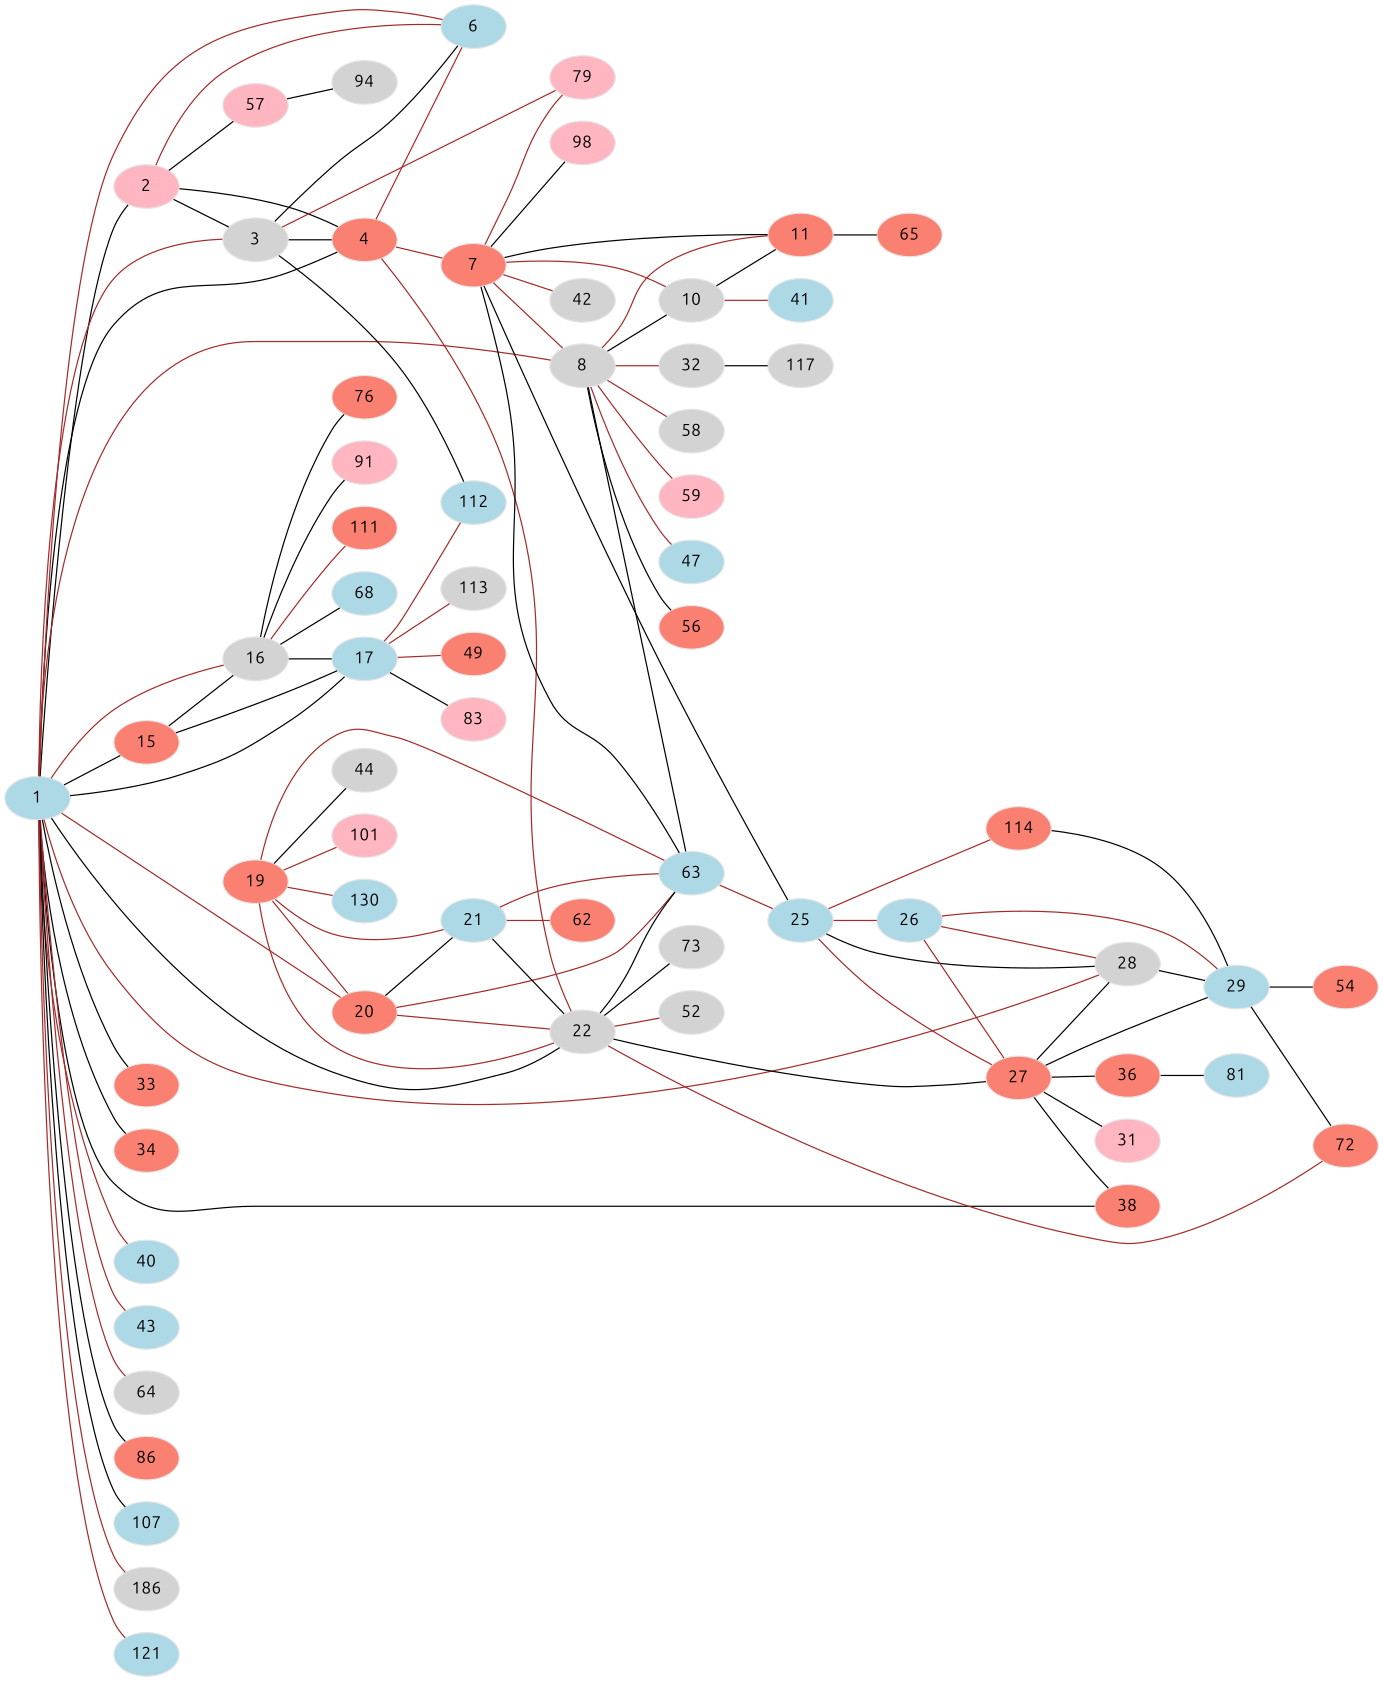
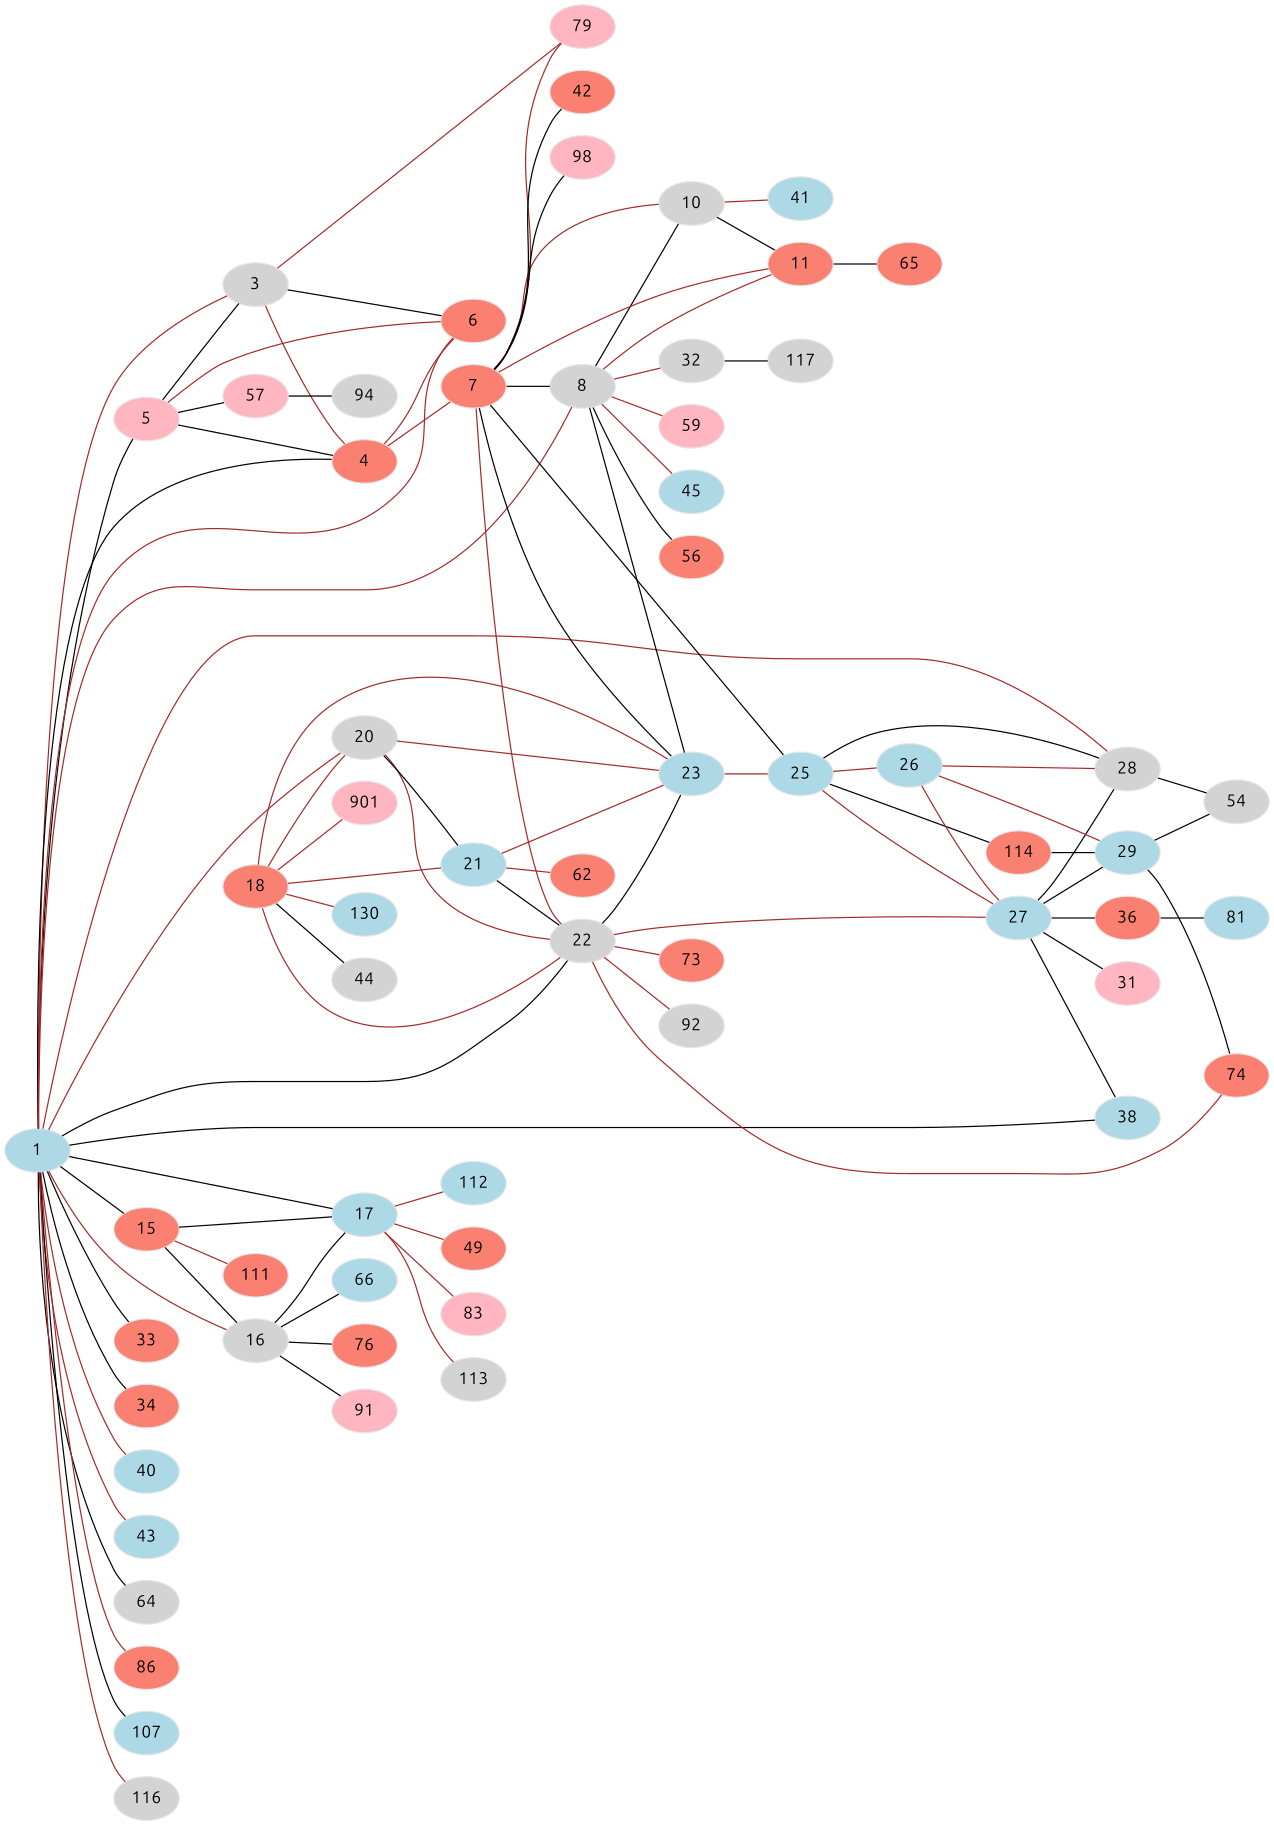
(474, 27) -> (474, 321)
(147, 187) -> (147, 419)
(635, 239) -> (615, 313)
(310, 240) -> (300, 378)
(528, 283) -> (533, 171)
(583, 300) -> (583, 92)
(528, 315) -> (528, 386)
(389, 354) -> none
(692, 431) -> none
(692, 562) -> (692, 492)
(307, 592) -> (201, 1252)
(365, 593) -> (365, 1280)
(535, 618) -> (500, 671)
(419, 689) -> (419, 1264)
(365, 836) -> (365, 803)
(692, 873) -> (692, 774)
(909, 874) -> (910, 813)
(256, 882) -> (256, 887)
(692, 947) -> (692, 960)
(1182, 976) -> (1182, 785)
(1346, 987) -> (1237, 802)
(637, 990) -> (637, 951)
(365, 1012) -> (365, 738)
(692, 1012) -> (692, 1026)
(798, 1075) -> (799, 919)
(1019, 1078) -> (1019, 918)
(1346, 1146) -> (1237, 1075)
(73, 1187) -> (56, 1385)
(1128, 1206) -> (1128, 1118)
(71, 1229) -> (81, 1513)
(147, 1589) -> (147, 1799)
(147, 1654) -> none
